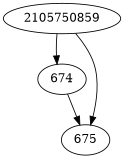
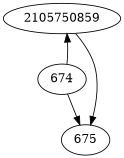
(56, 45) -> (68, 53)
